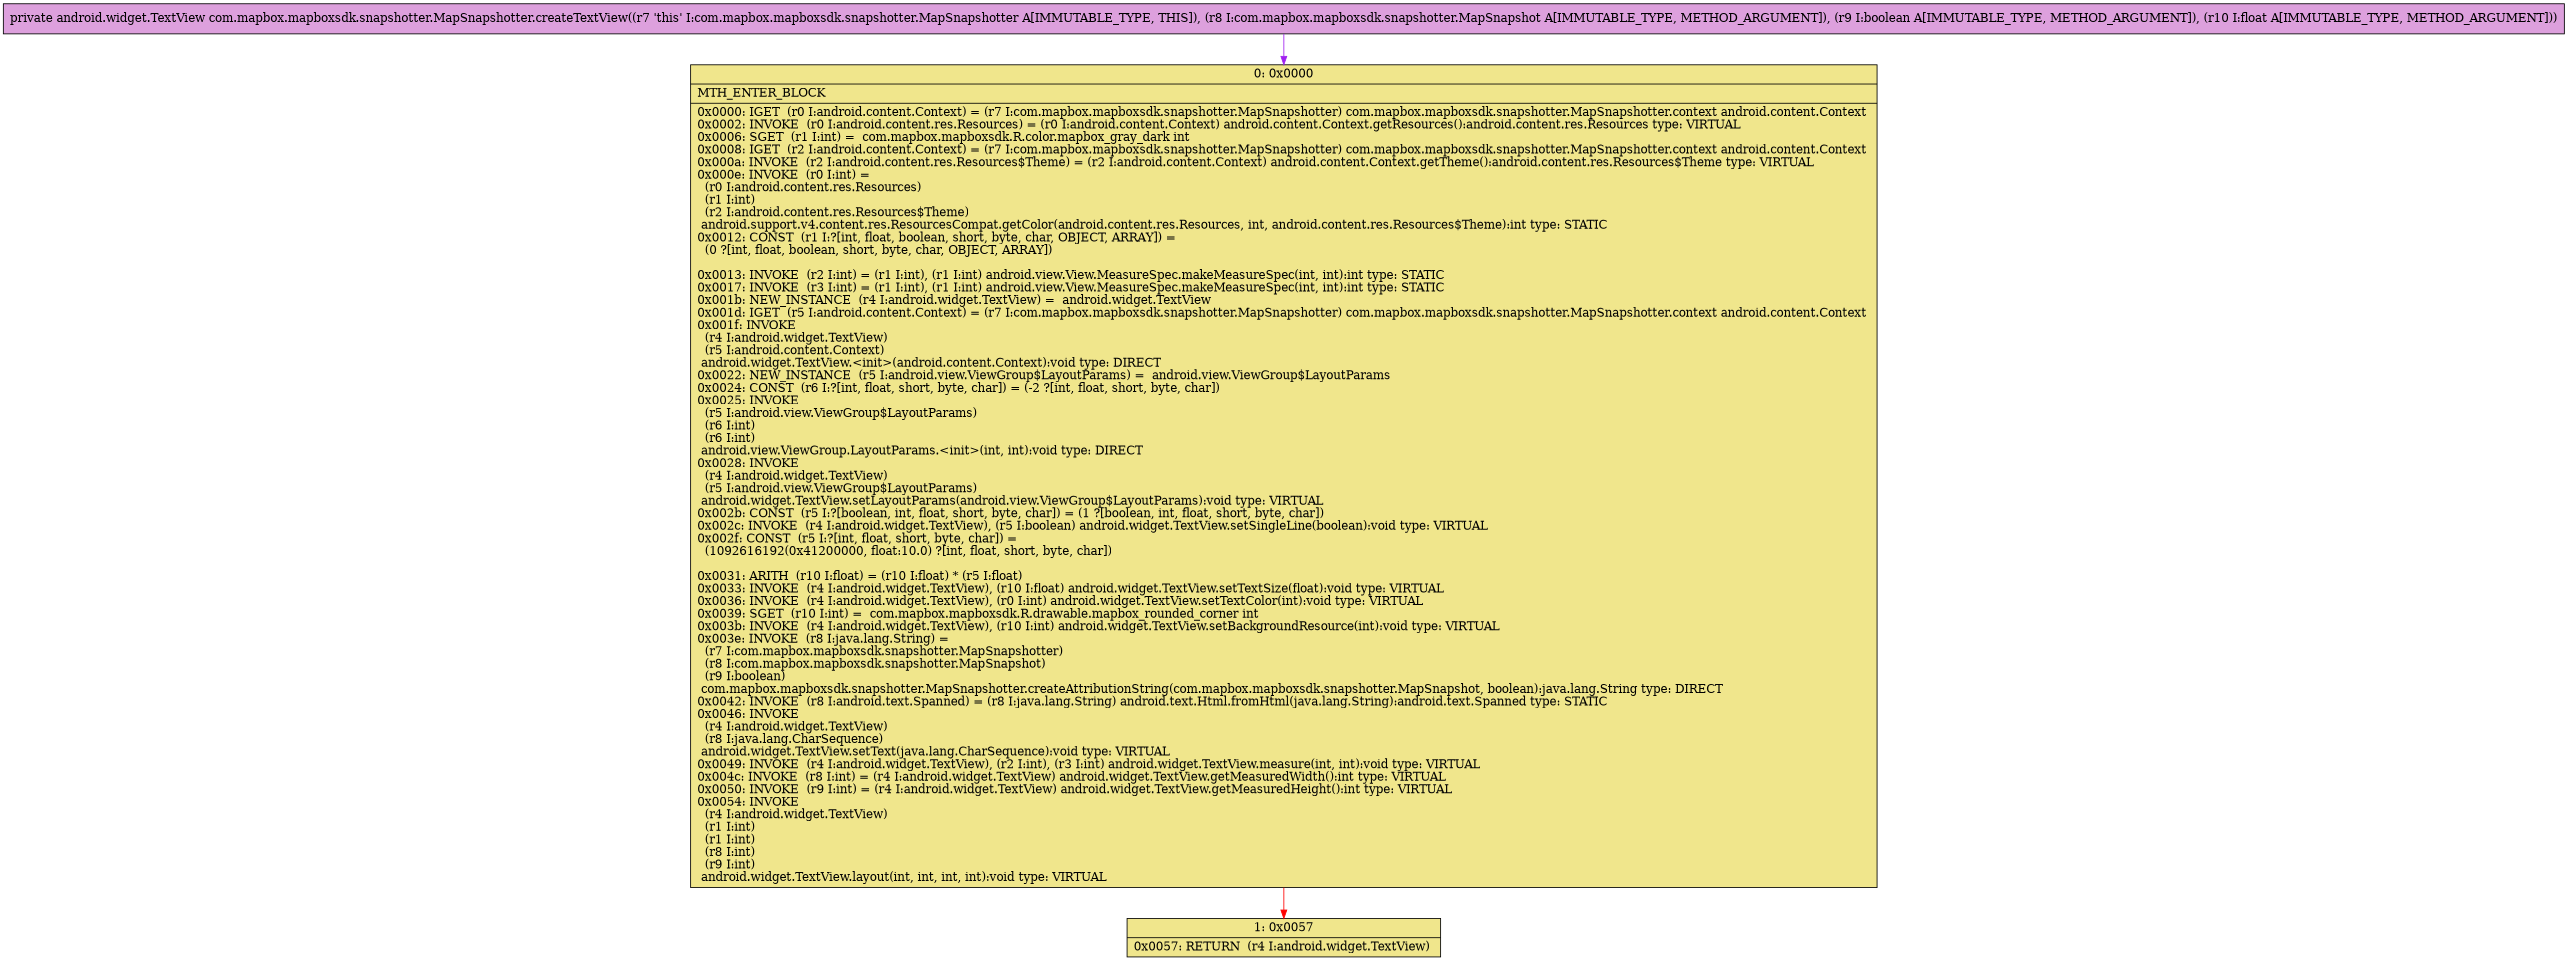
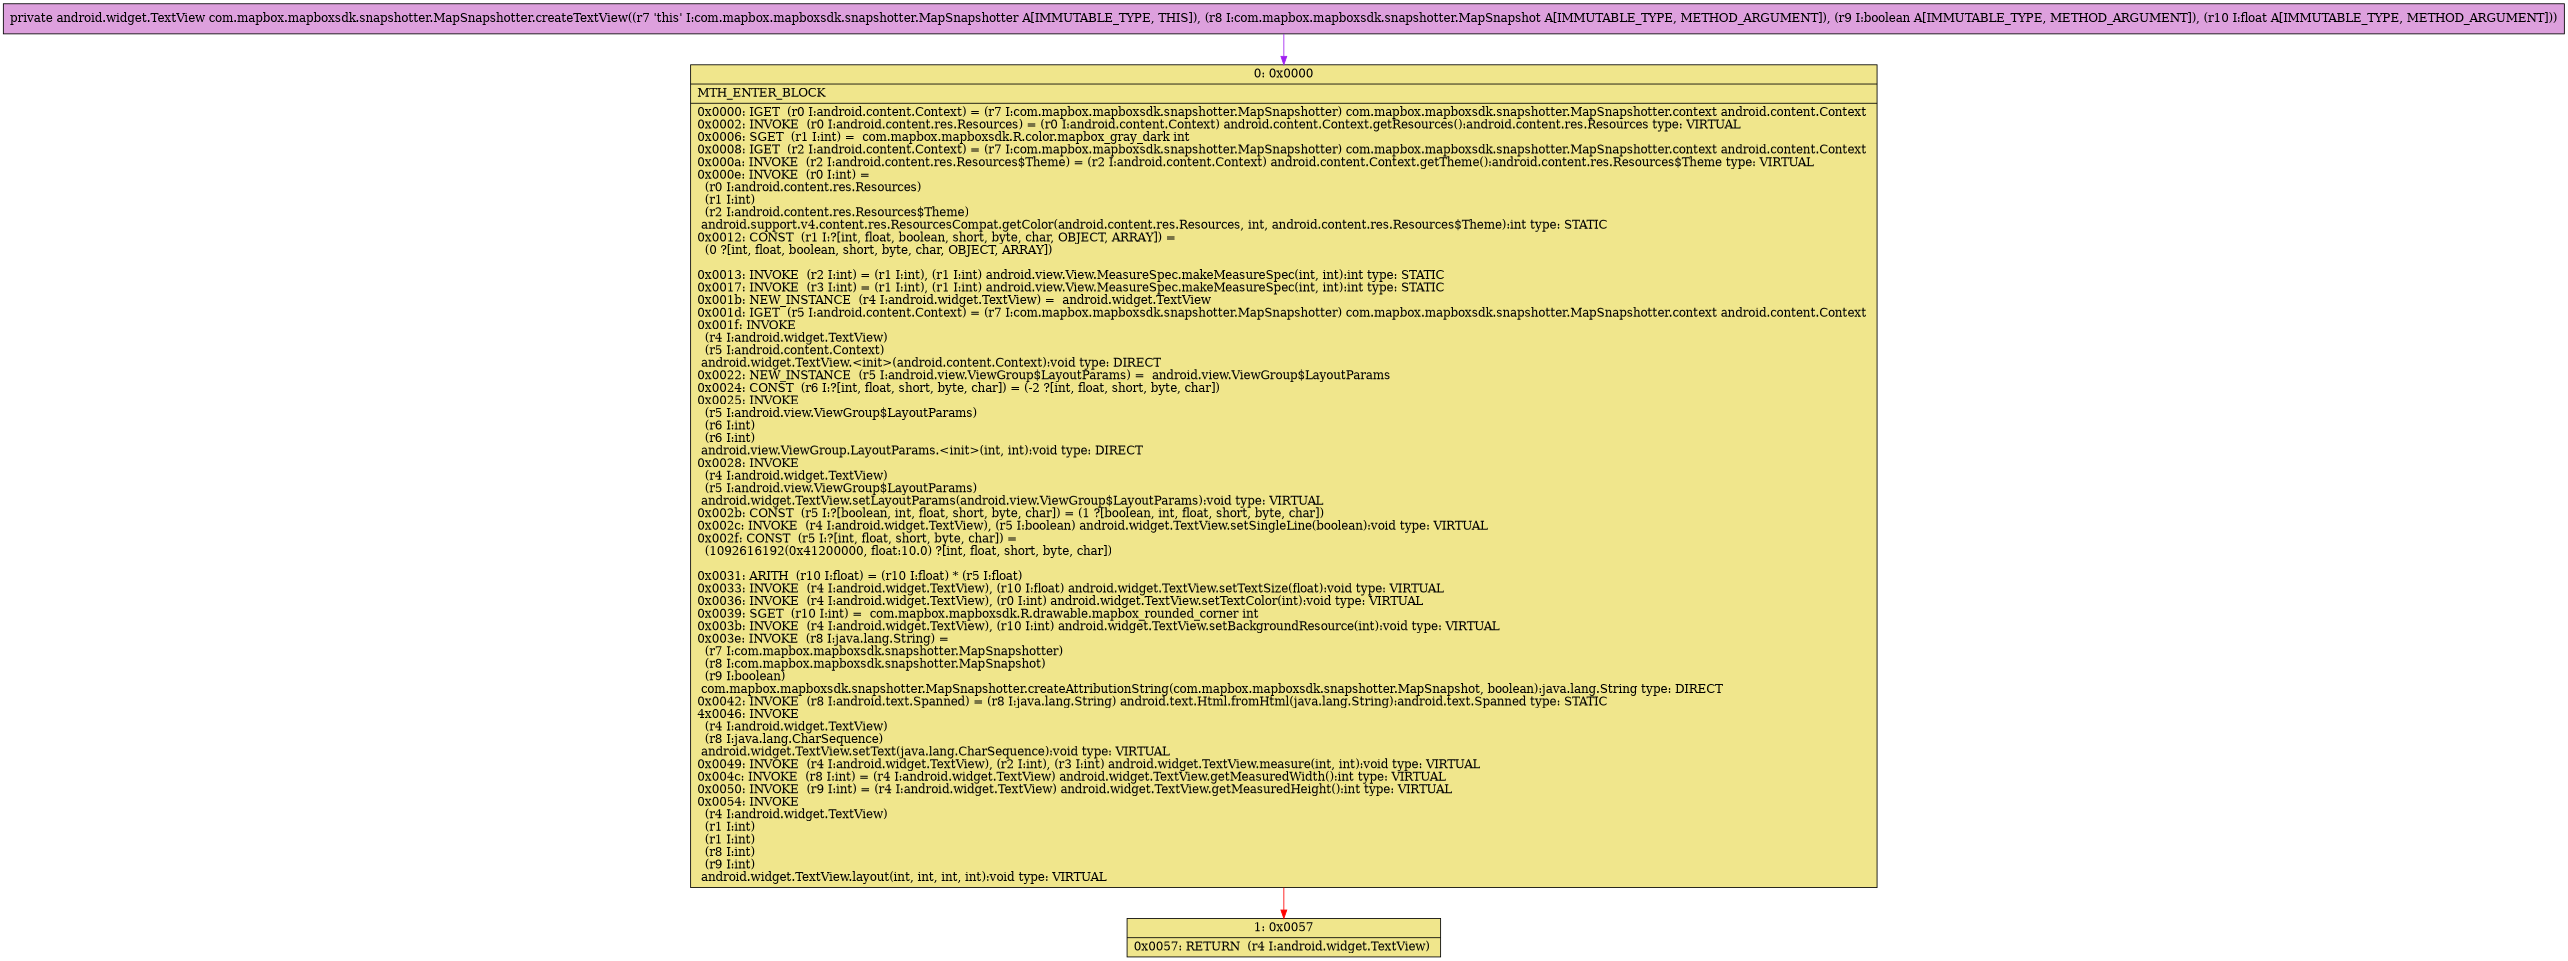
(752, 714) -> (752, 714)
